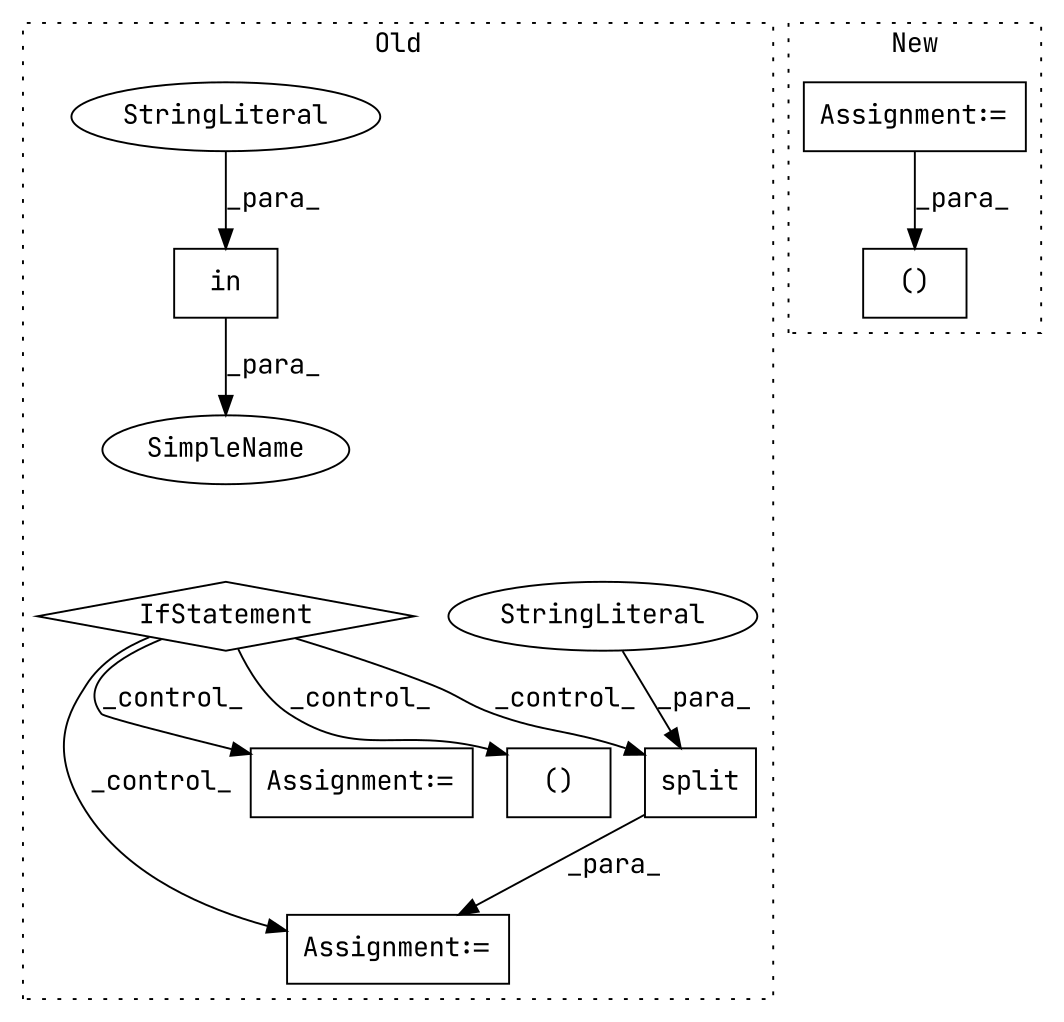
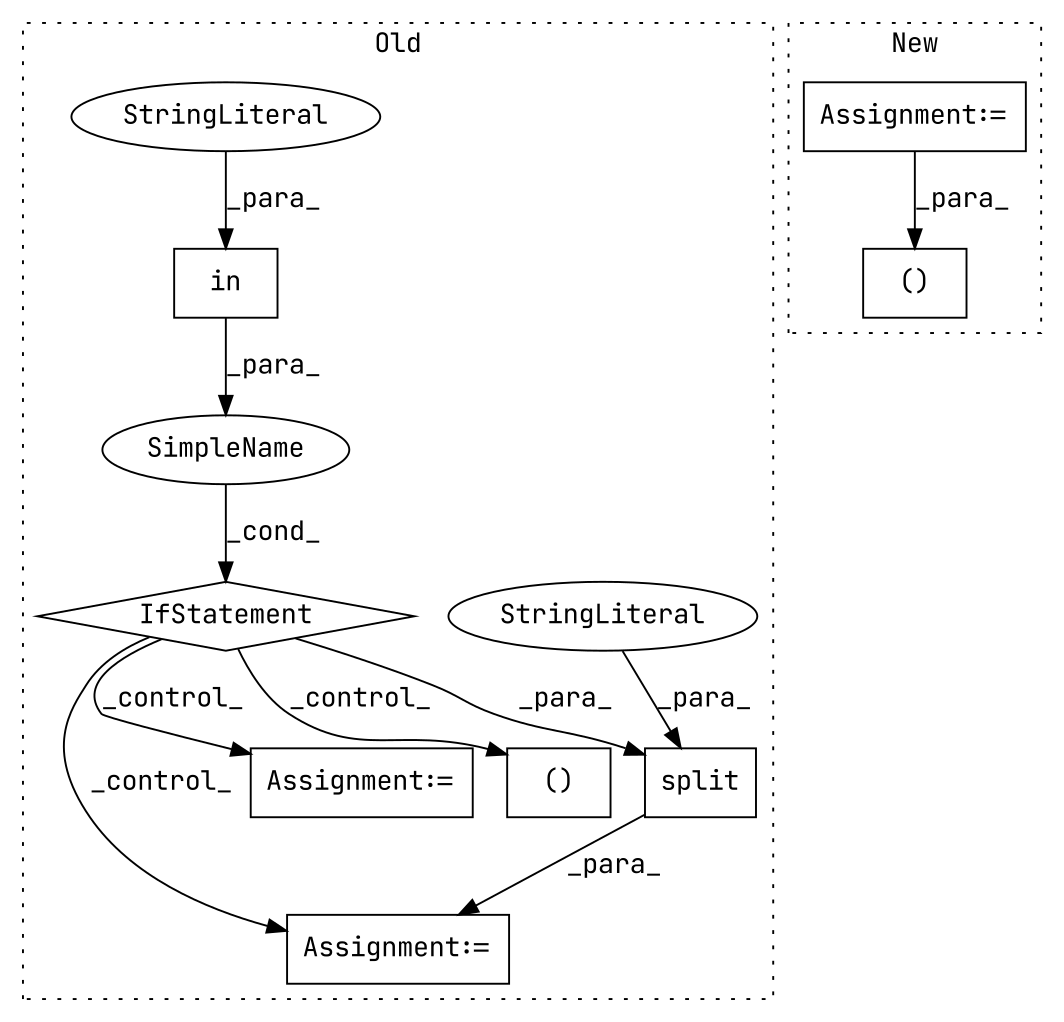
none -> (226, 523)
(566, 700) -> (566, 700)
